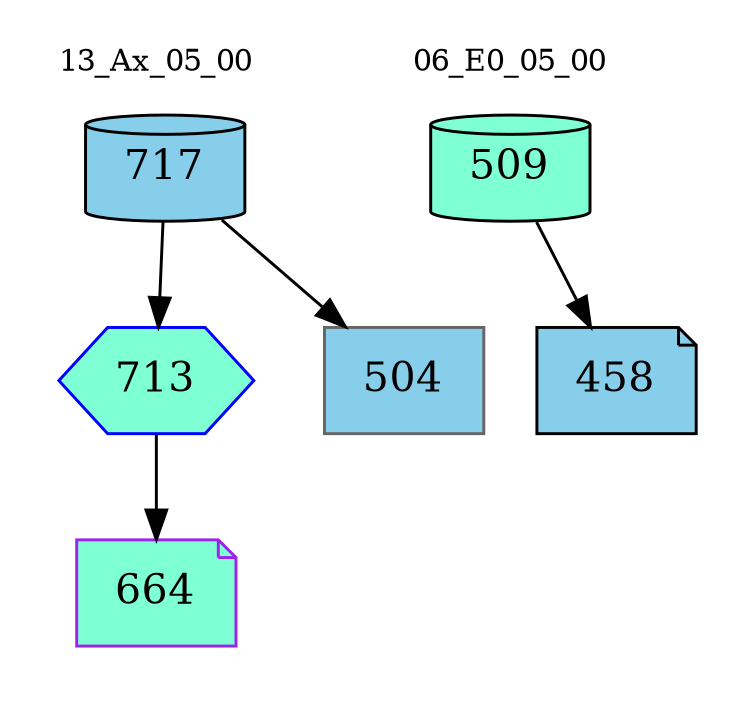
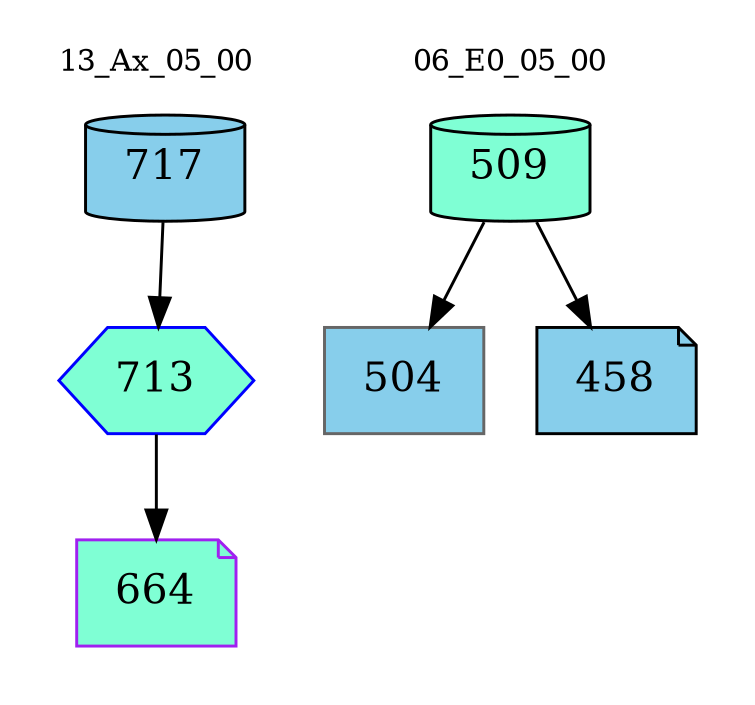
(259, 253) -> (464, 261)
